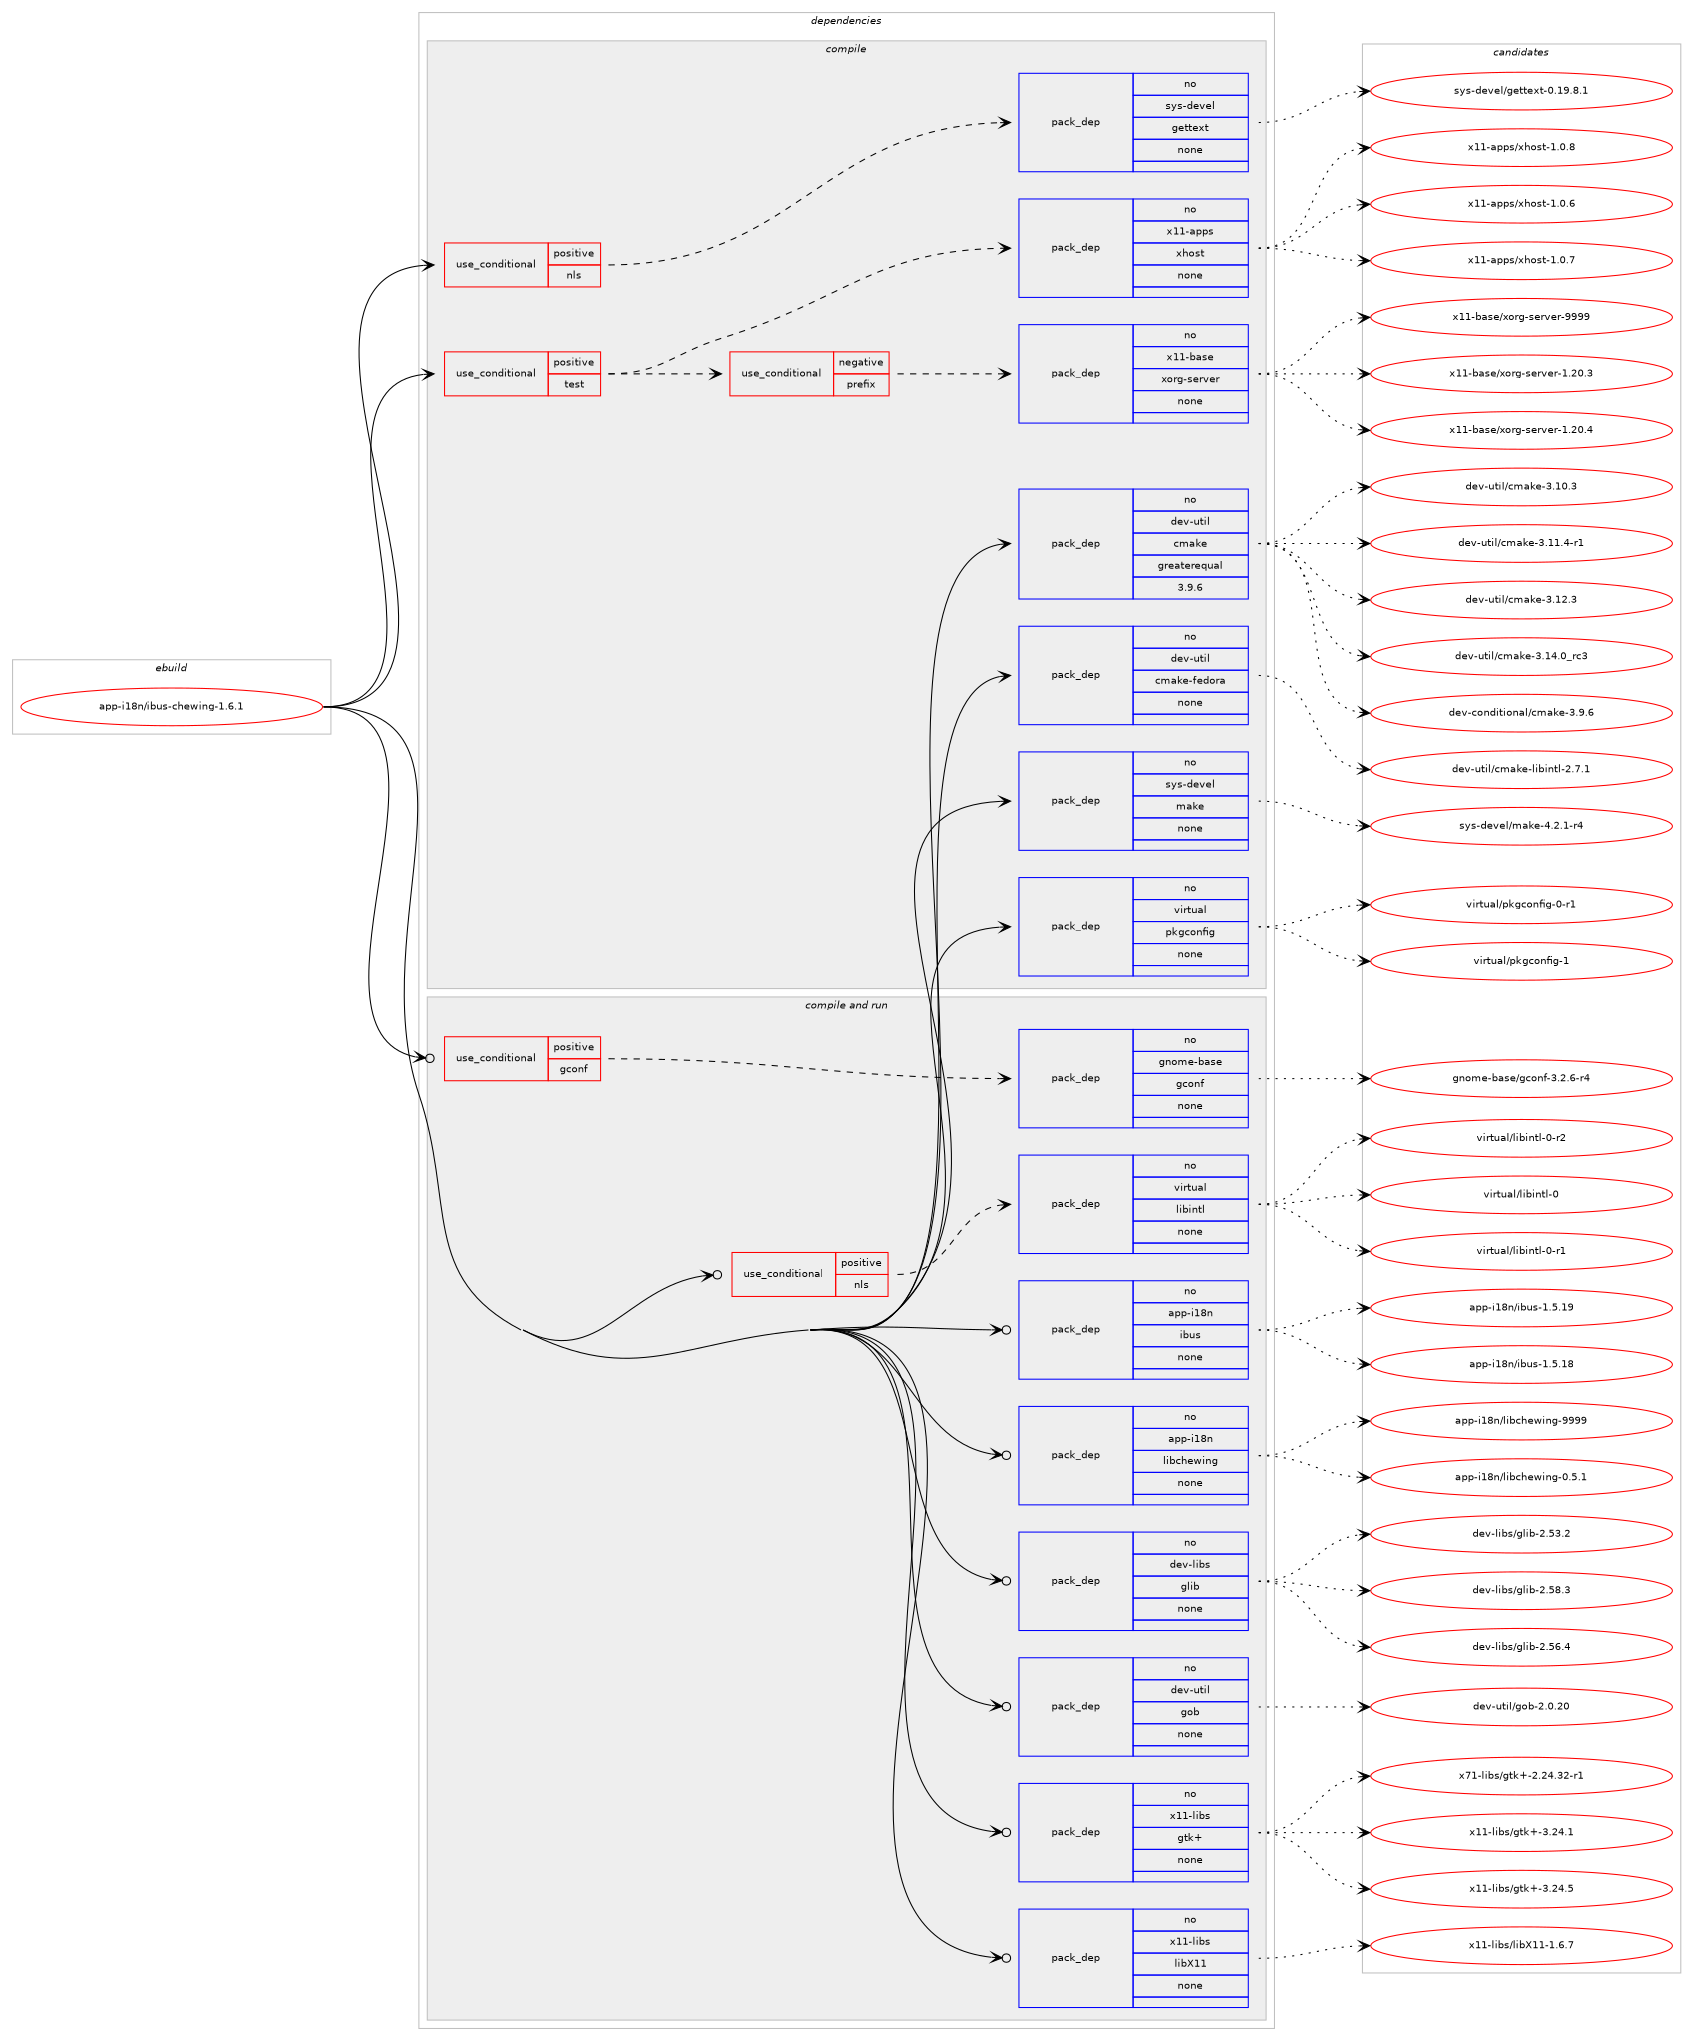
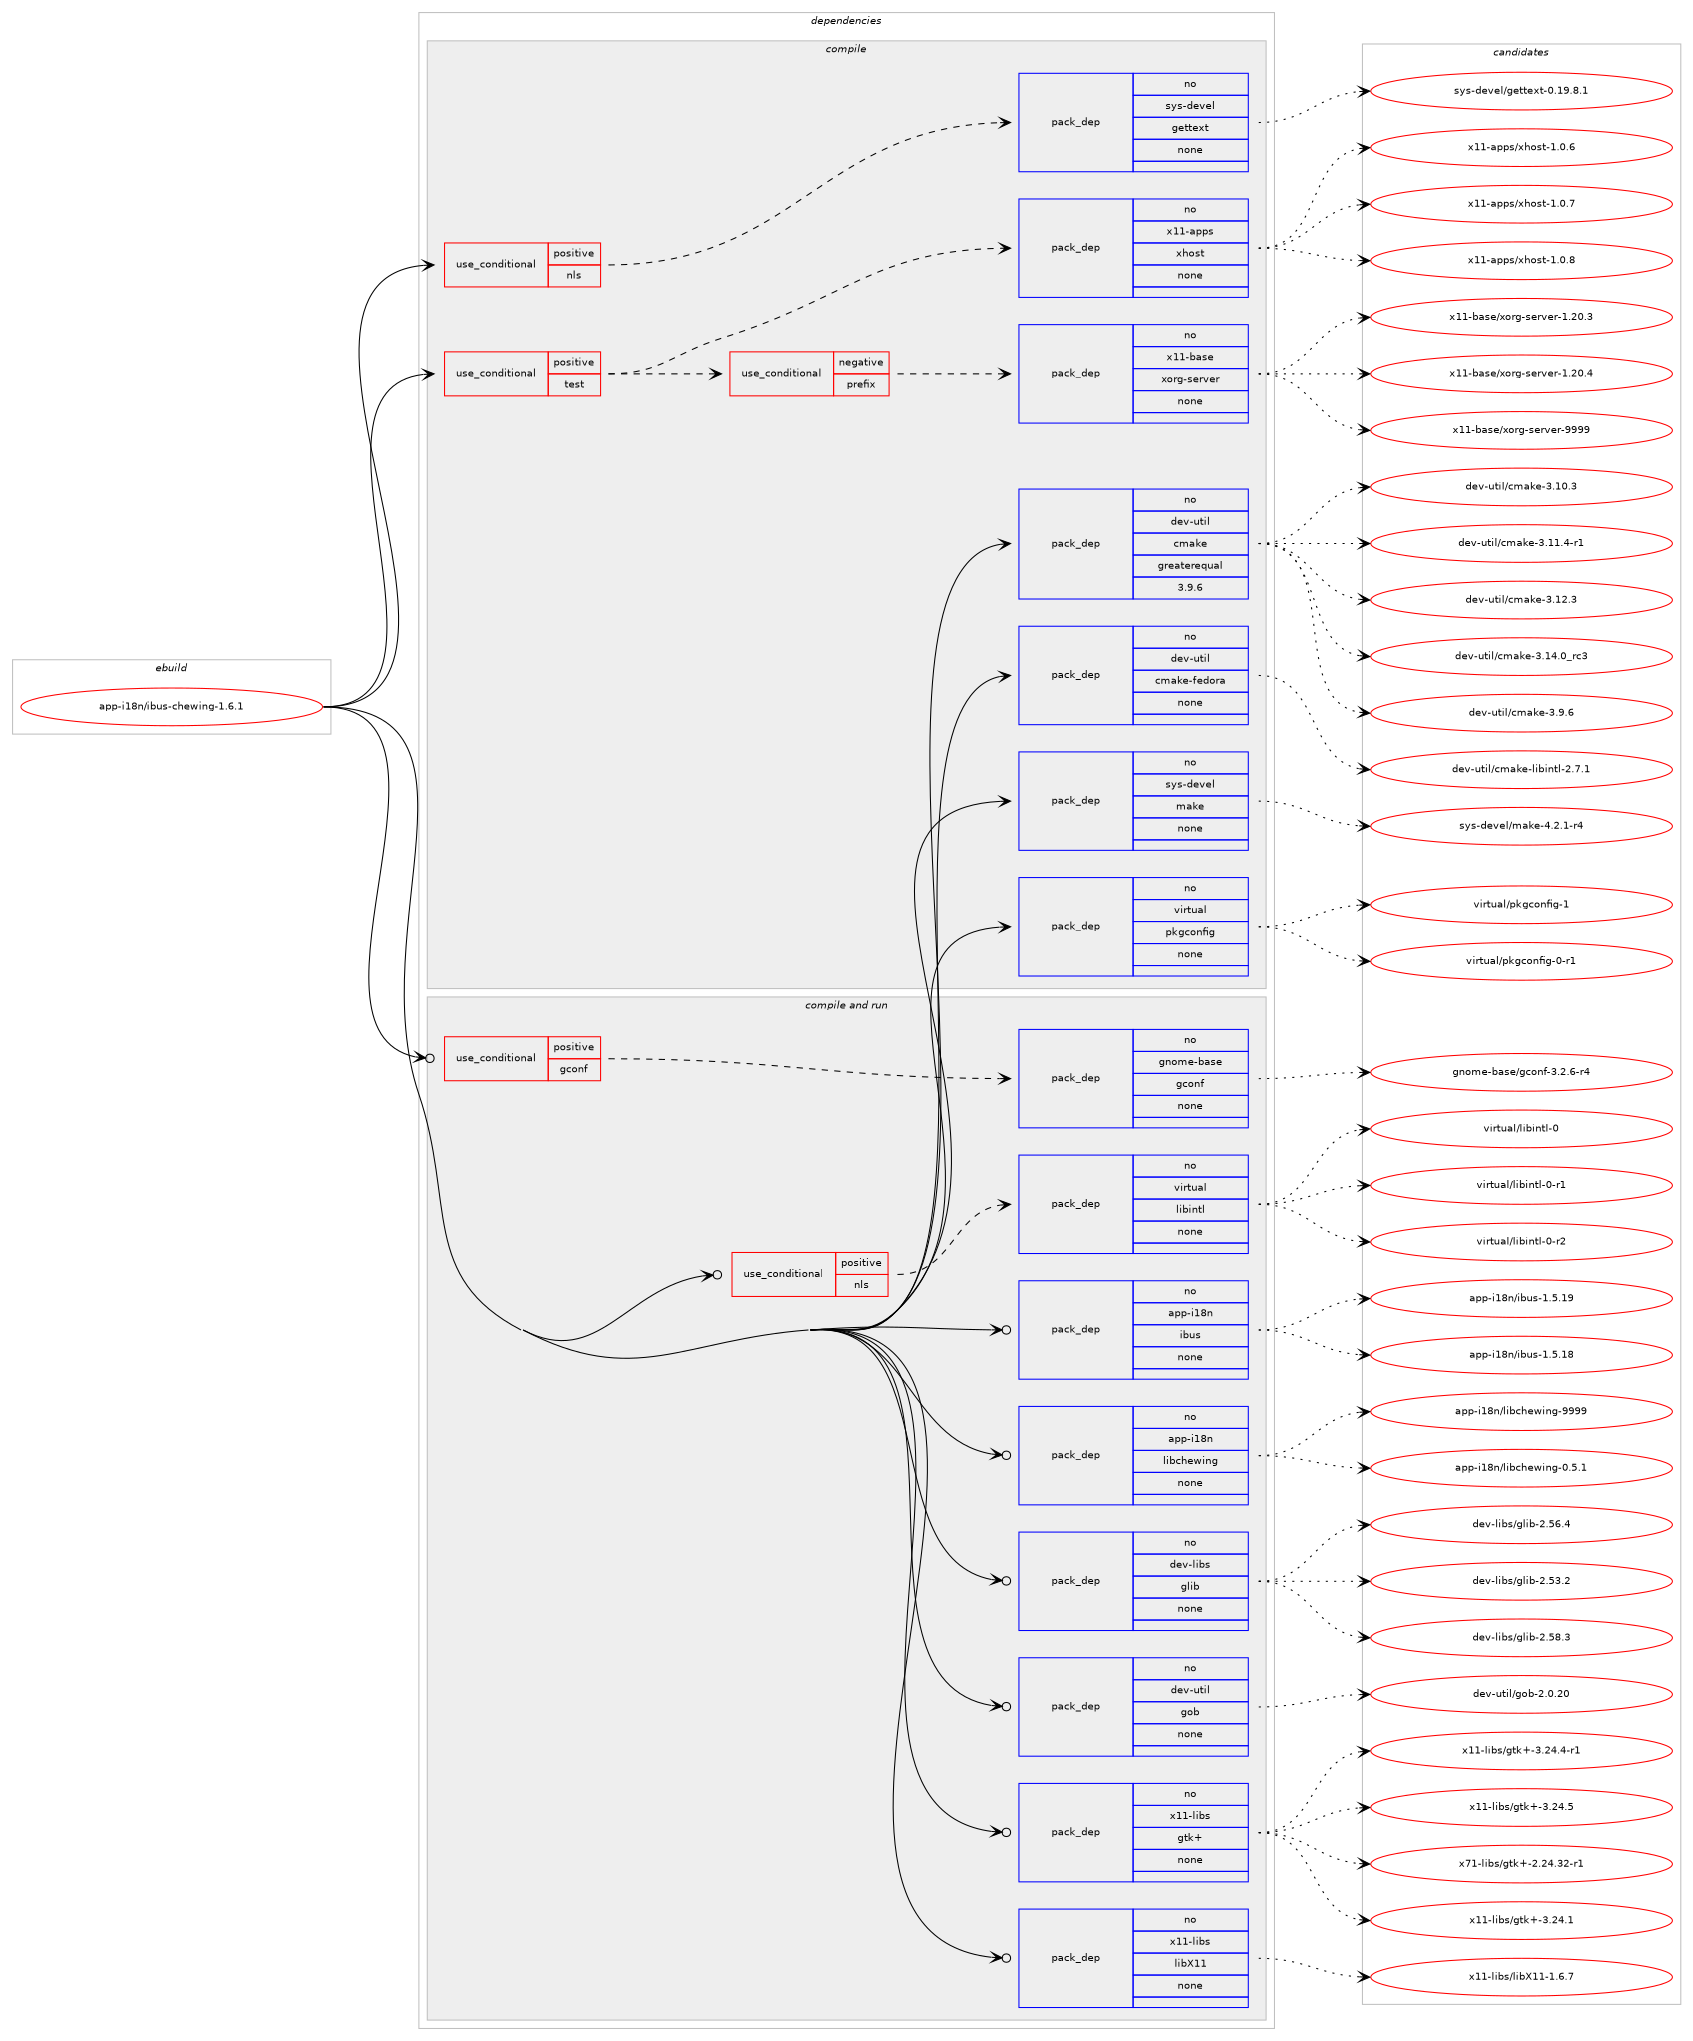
(1522, 713) -> (1522, 713)
none -> (1522, 1751)
